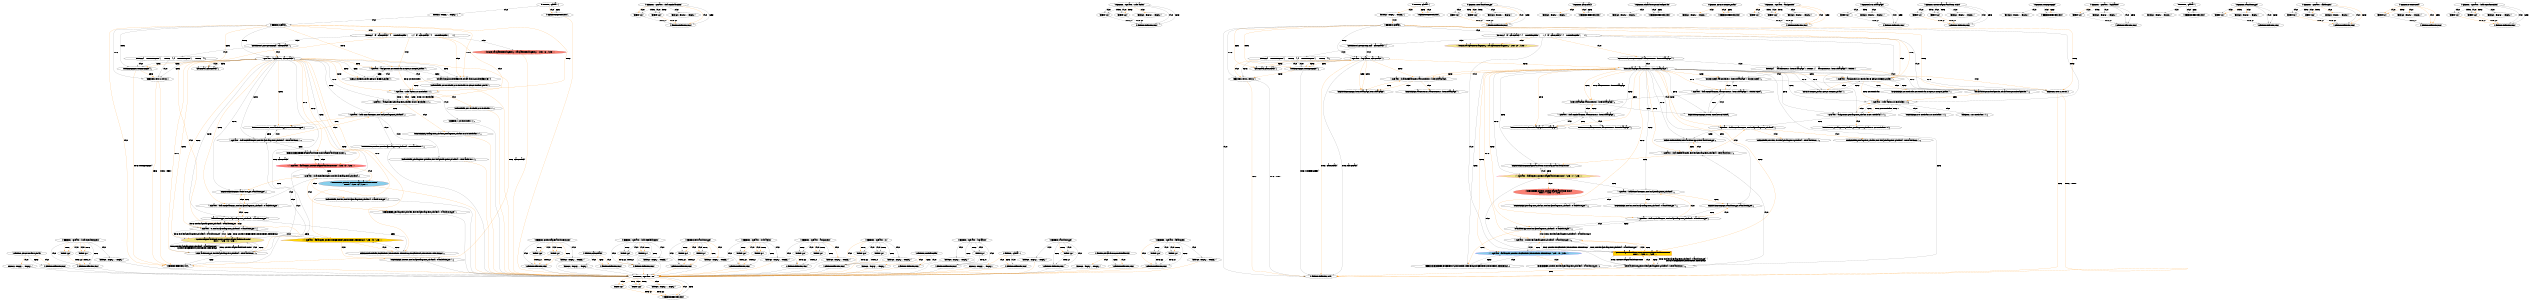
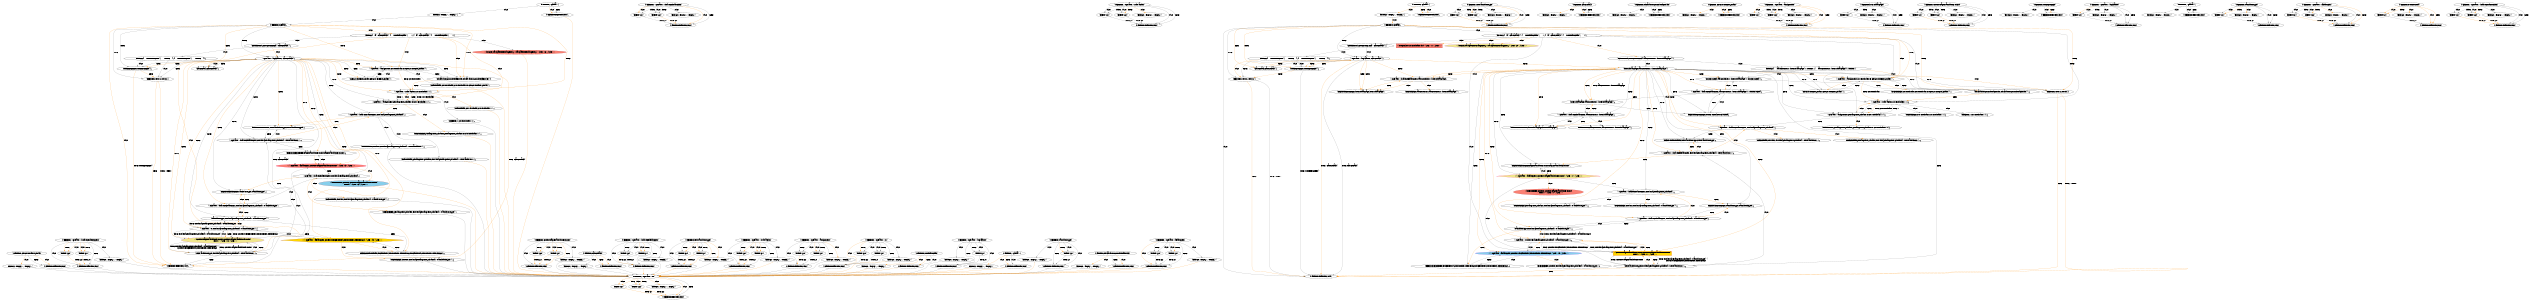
none -> (1419, 46)
